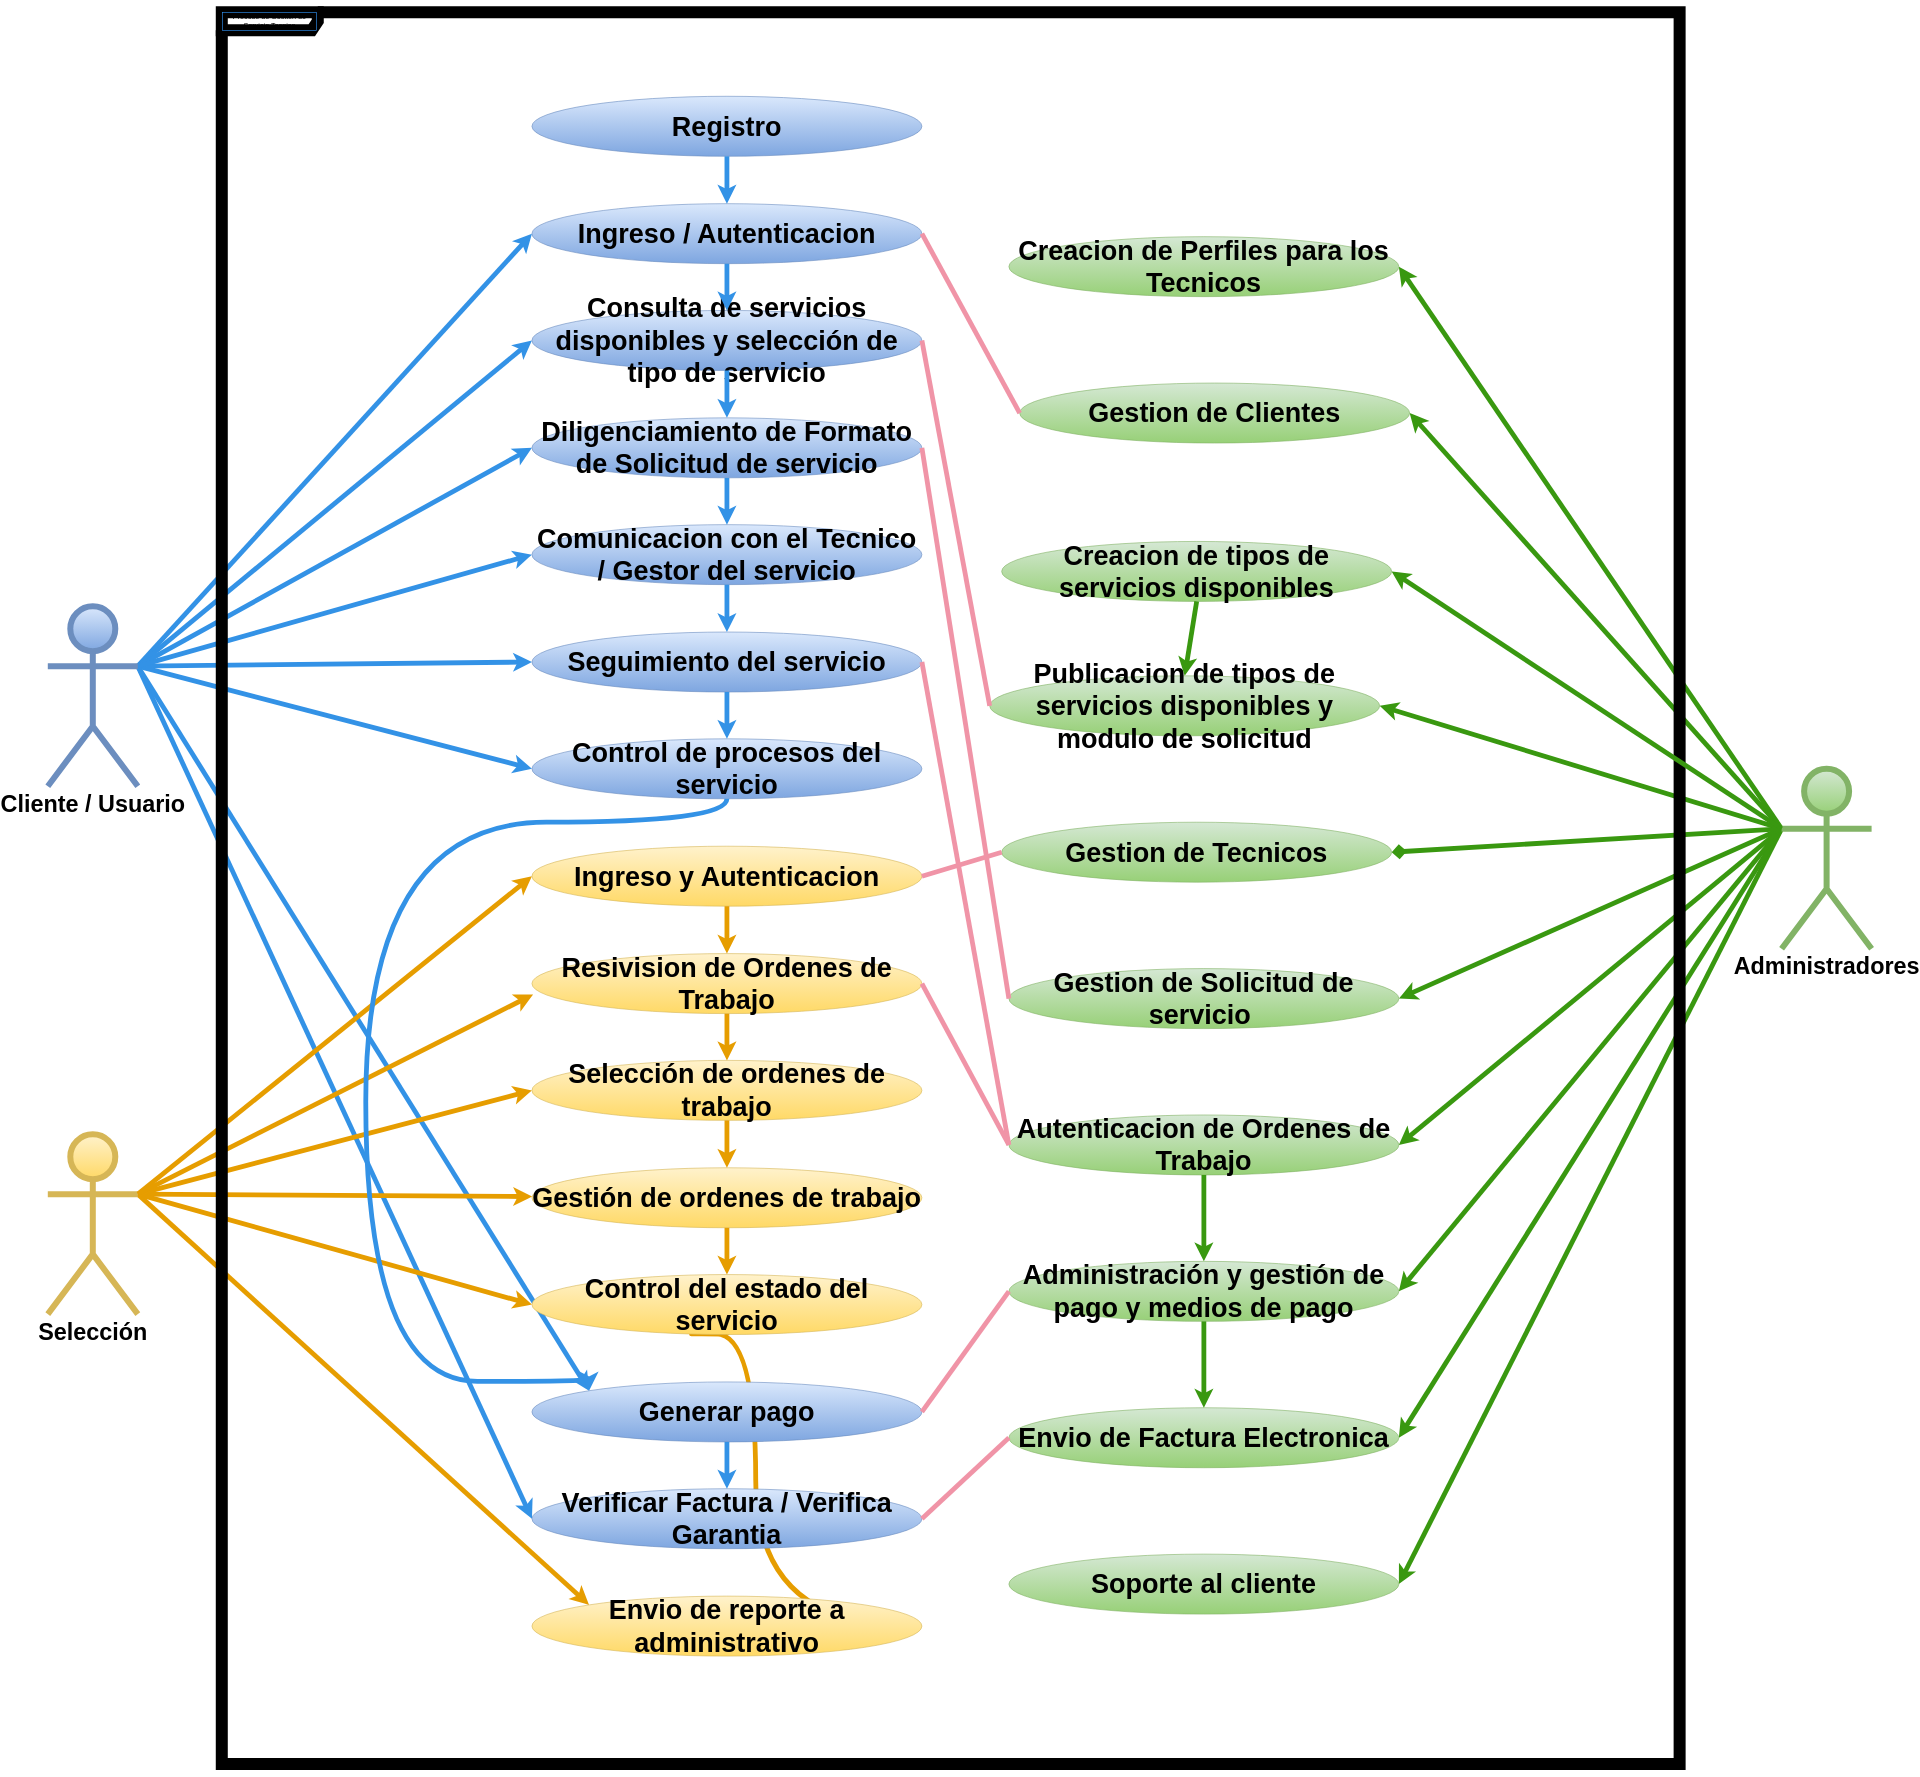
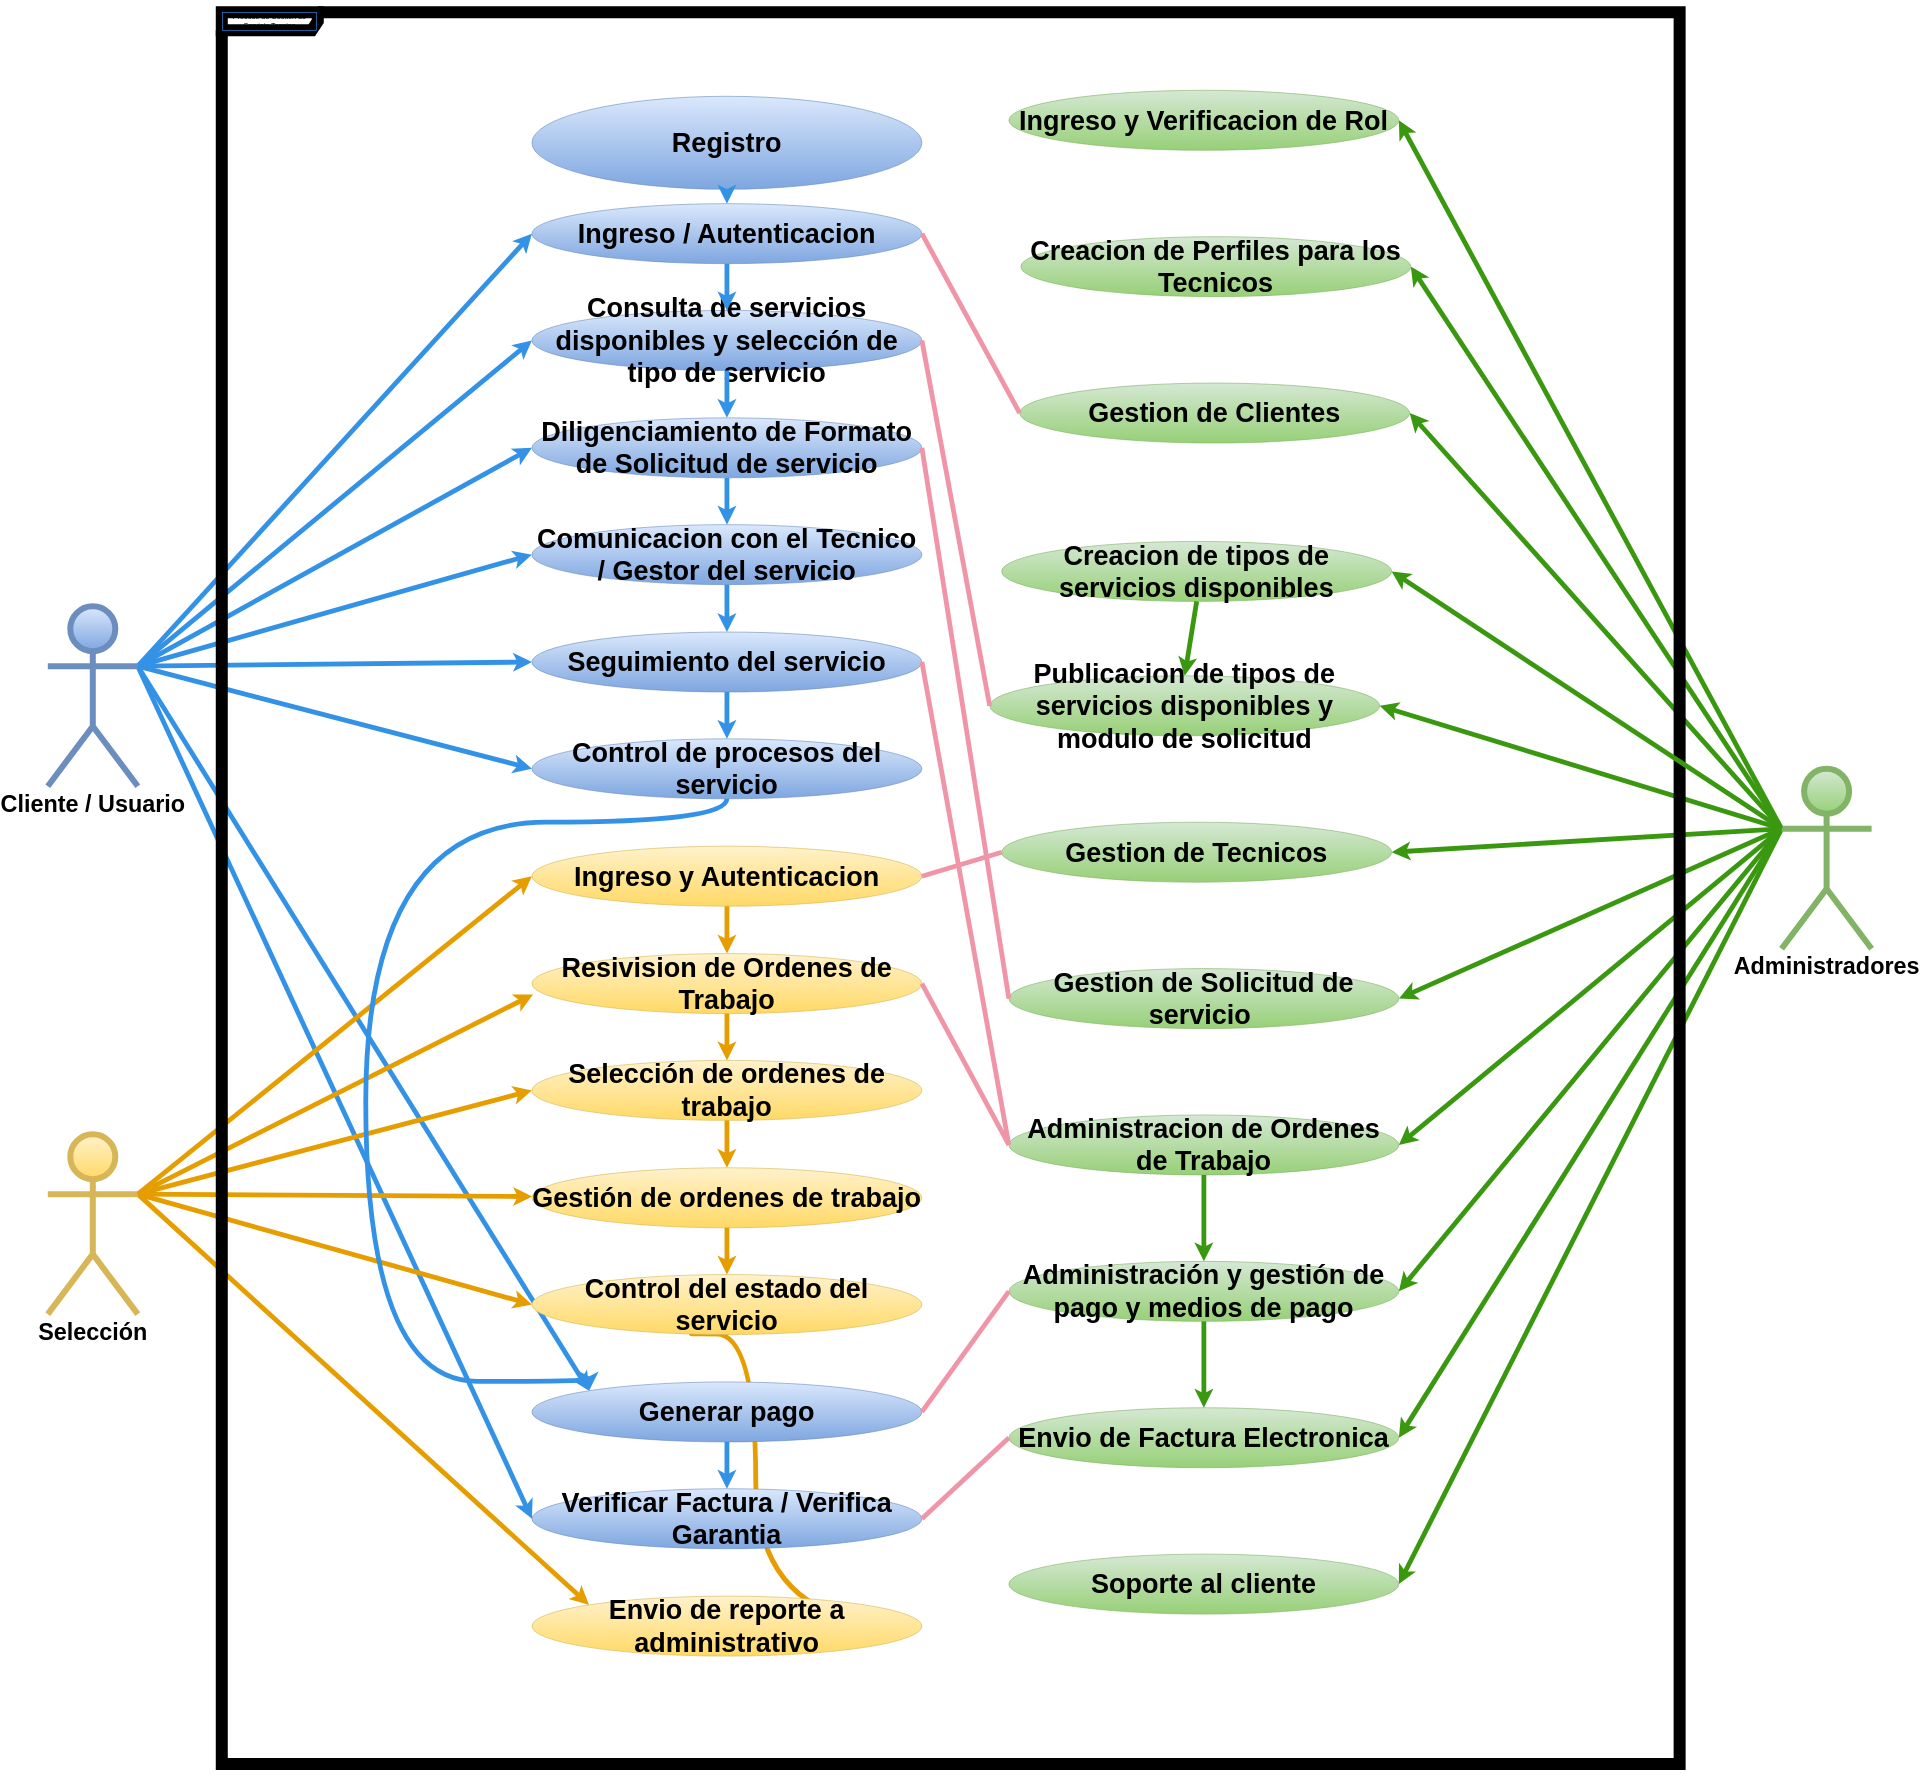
none -> (1204, 120)
(727, 126) -> (727, 143)
(1204, 267) -> (1216, 267)
none -> (1540, 382)
(1404, 852) -> (1404, 852)
(1204, 1145) -> (1204, 1145)
